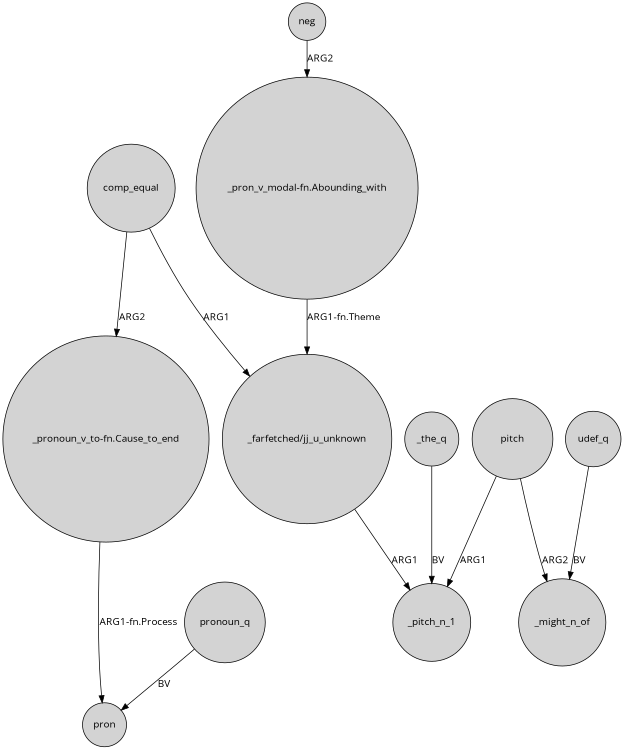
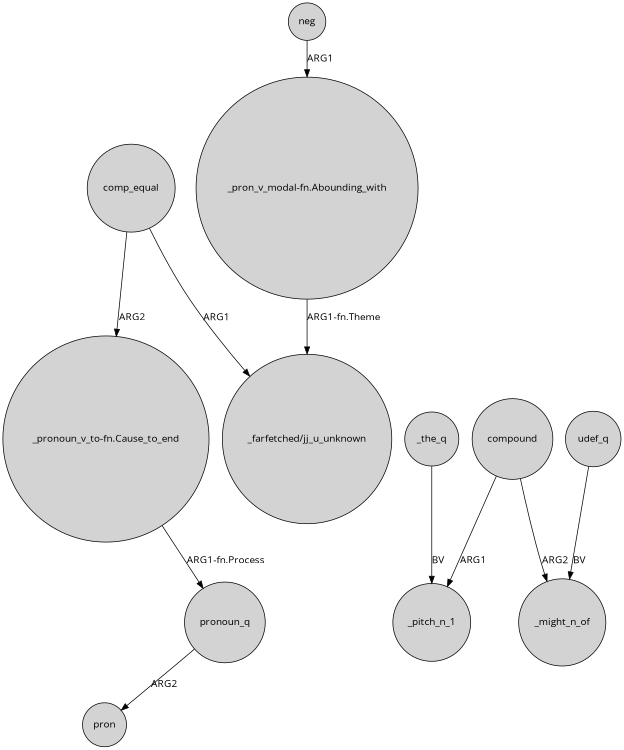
(320, 59) -> (320, 59)
(513, 439) -> (513, 439)
(380, 547) -> none
(98, 619) -> (181, 554)
(164, 684) -> (164, 684)
